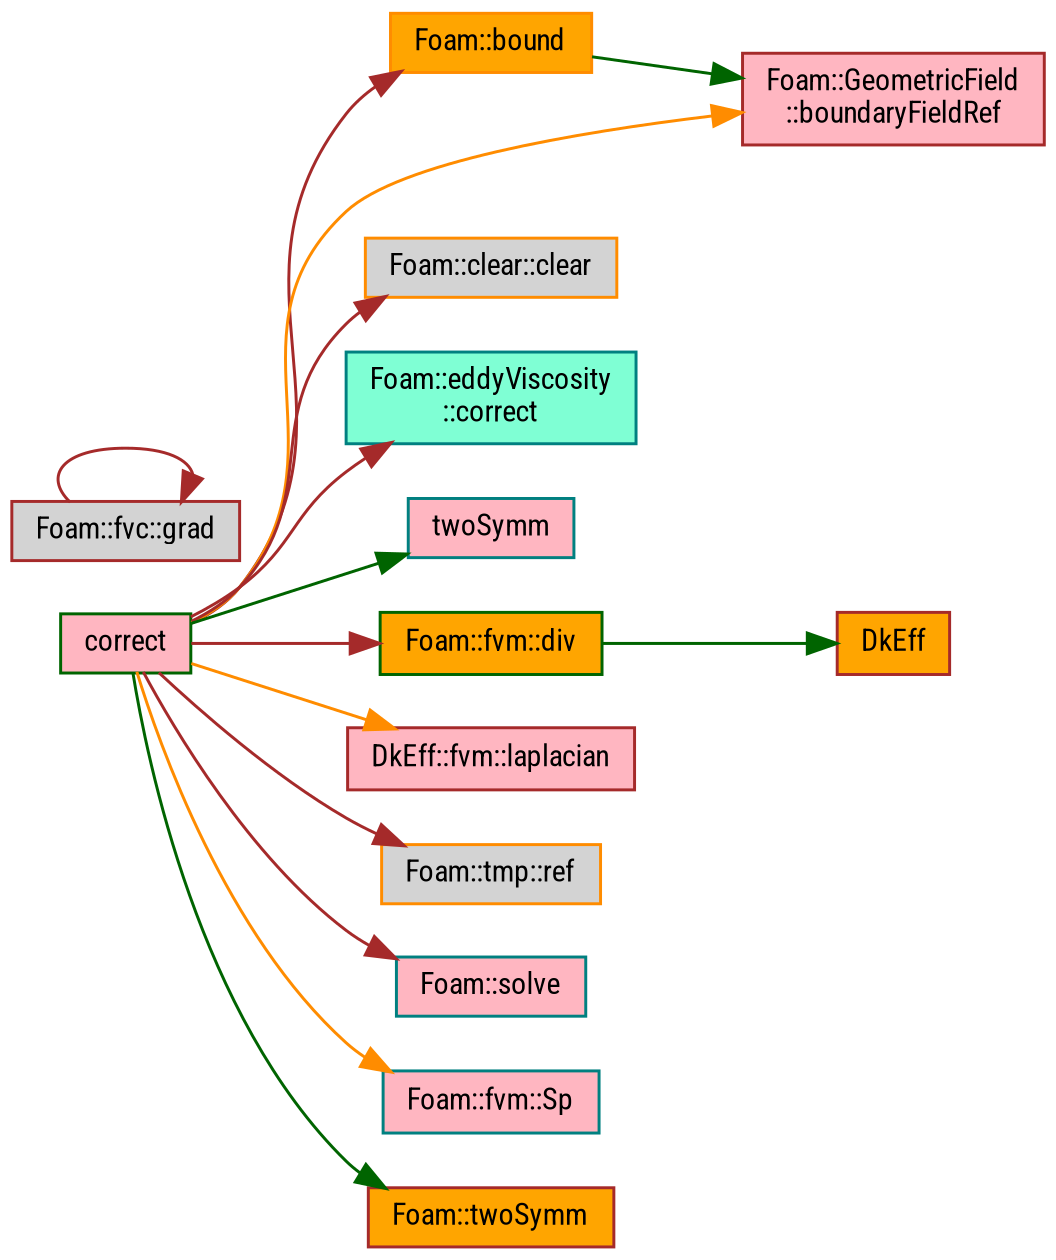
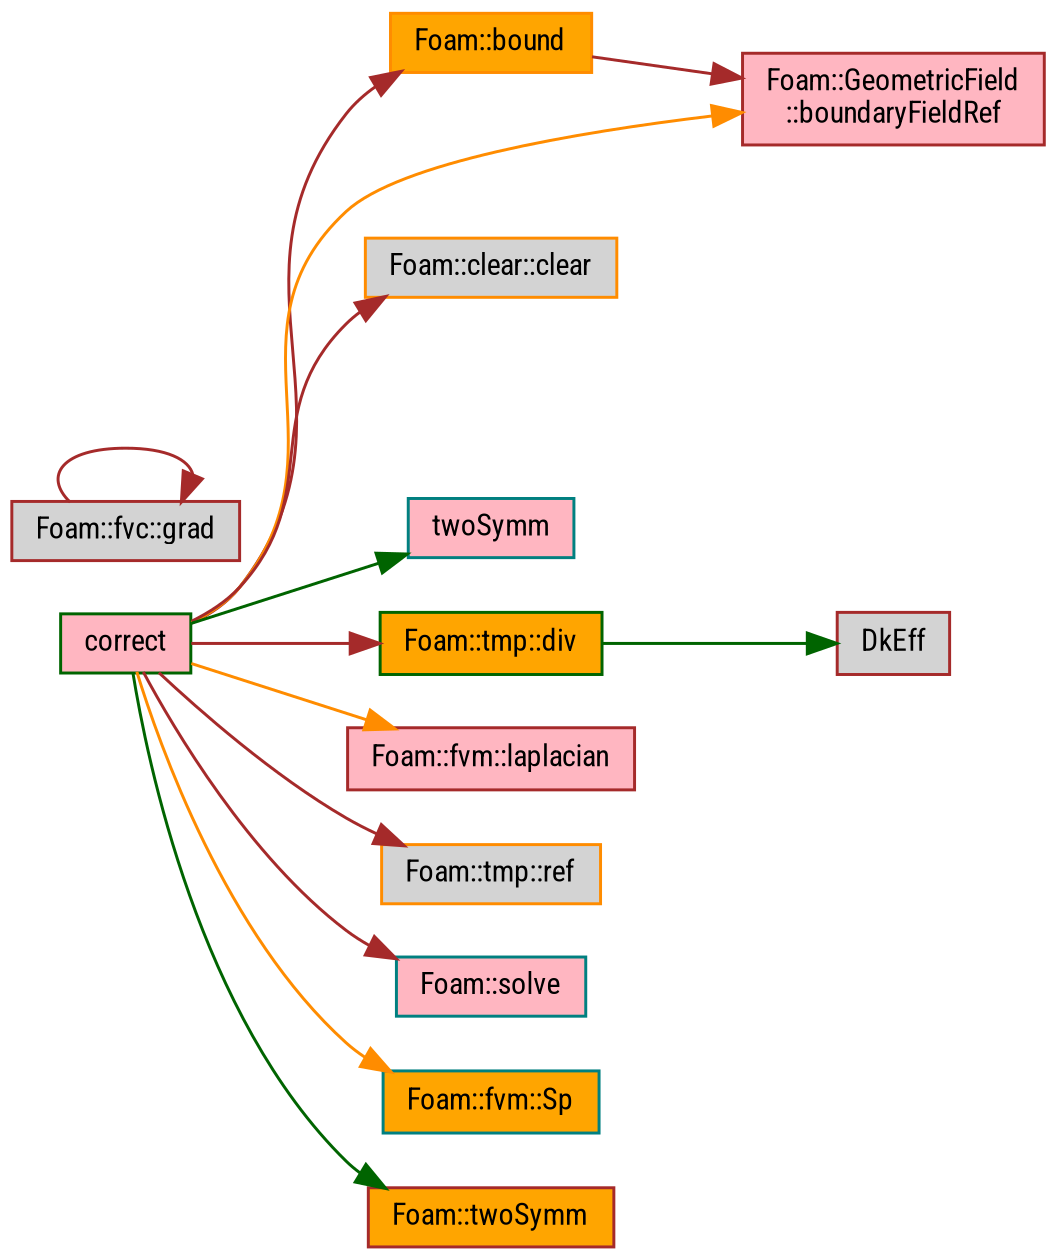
(652, 65) -> (652, 65)
(491, 398) -> none
(491, 643) -> (491, 643)
(893, 643) -> (893, 643)
(491, 759) -> (491, 759)
(491, 1102) -> (491, 1102)
